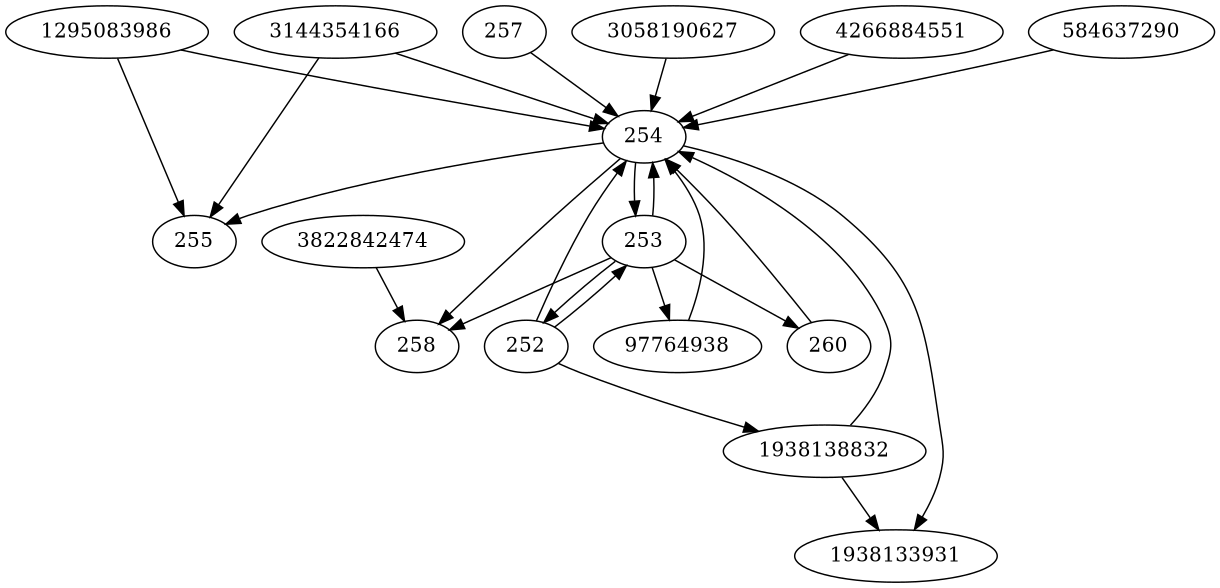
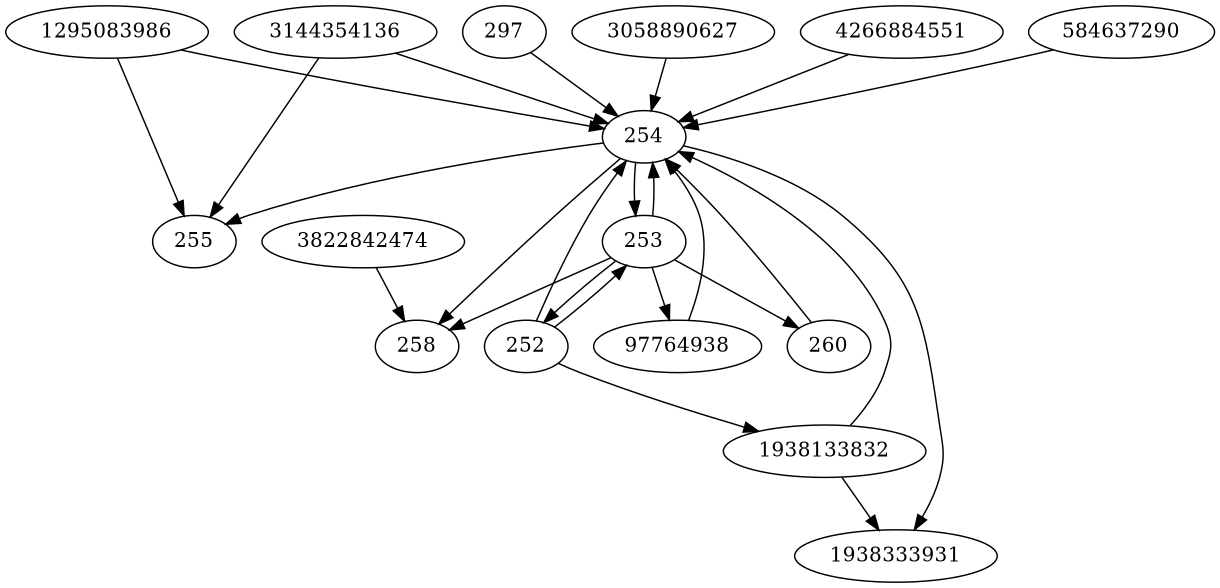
(336, 32) -> (336, 32)
(504, 32) -> (504, 32)
(673, 32) -> (673, 32)
(825, 451) -> (825, 451)
(896, 556) -> (896, 556)
